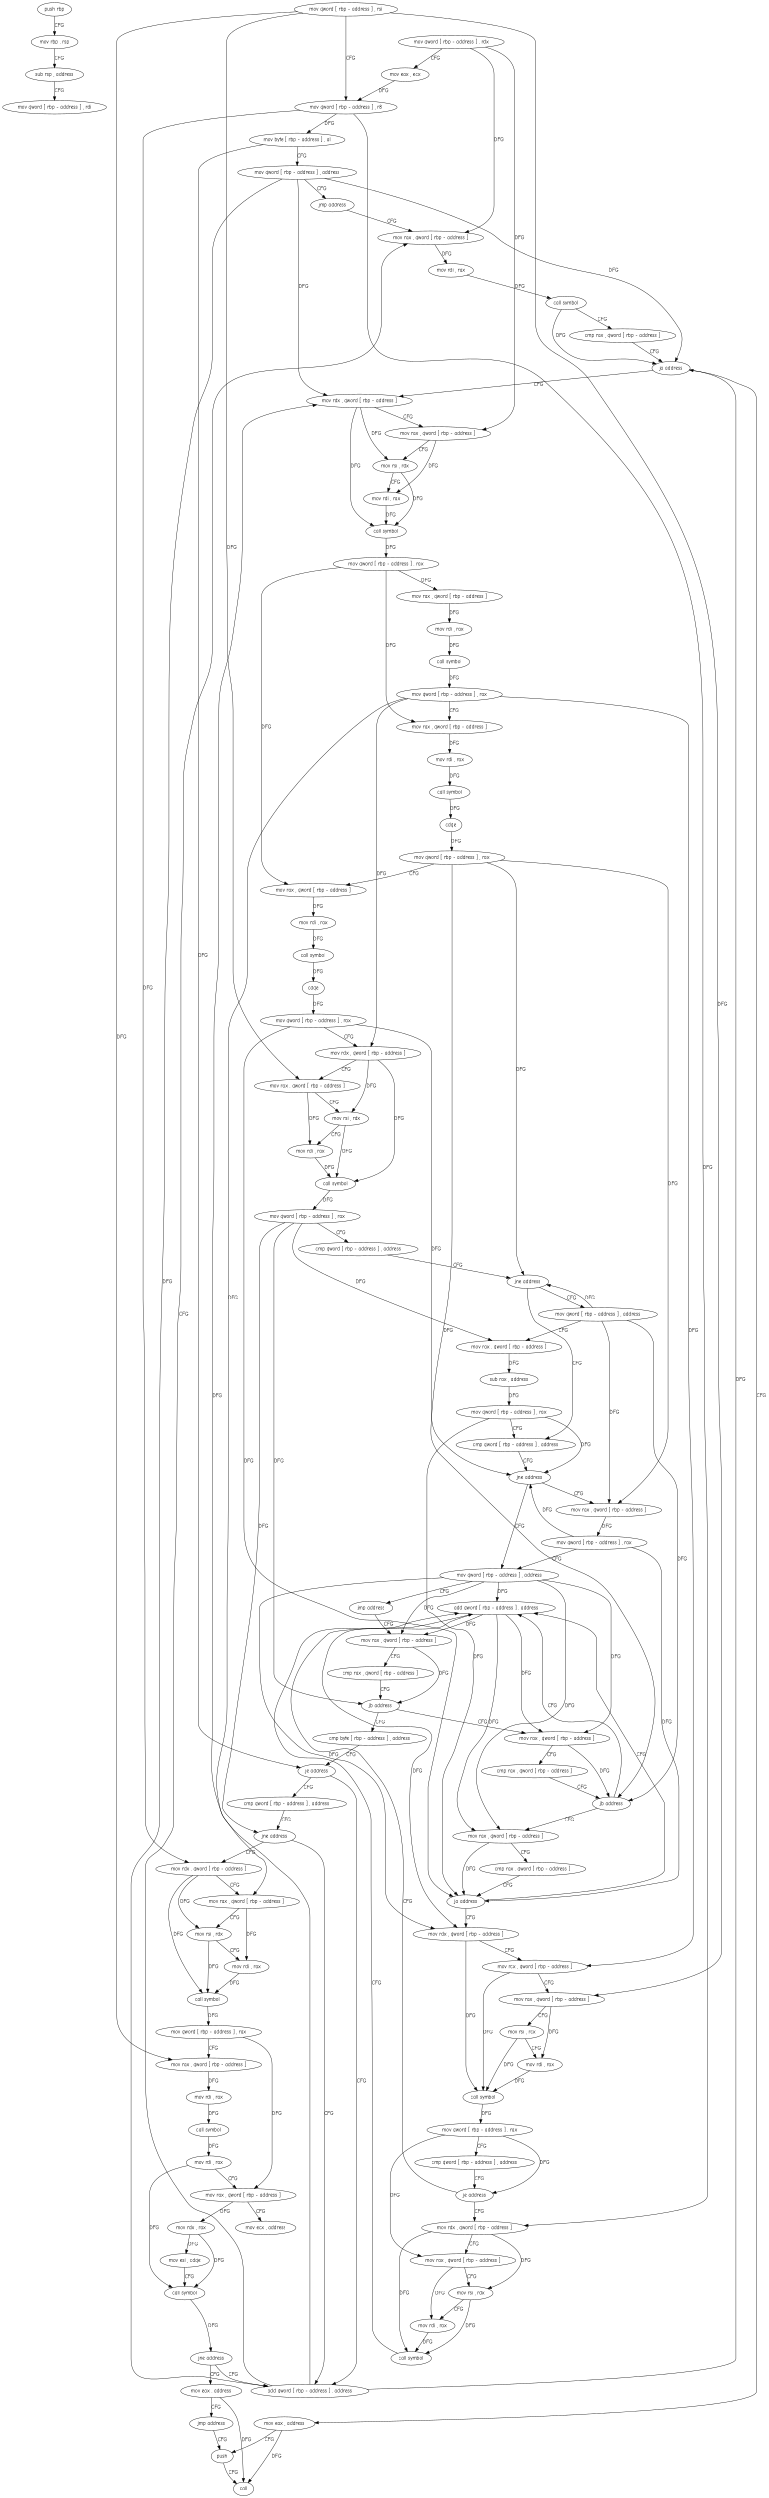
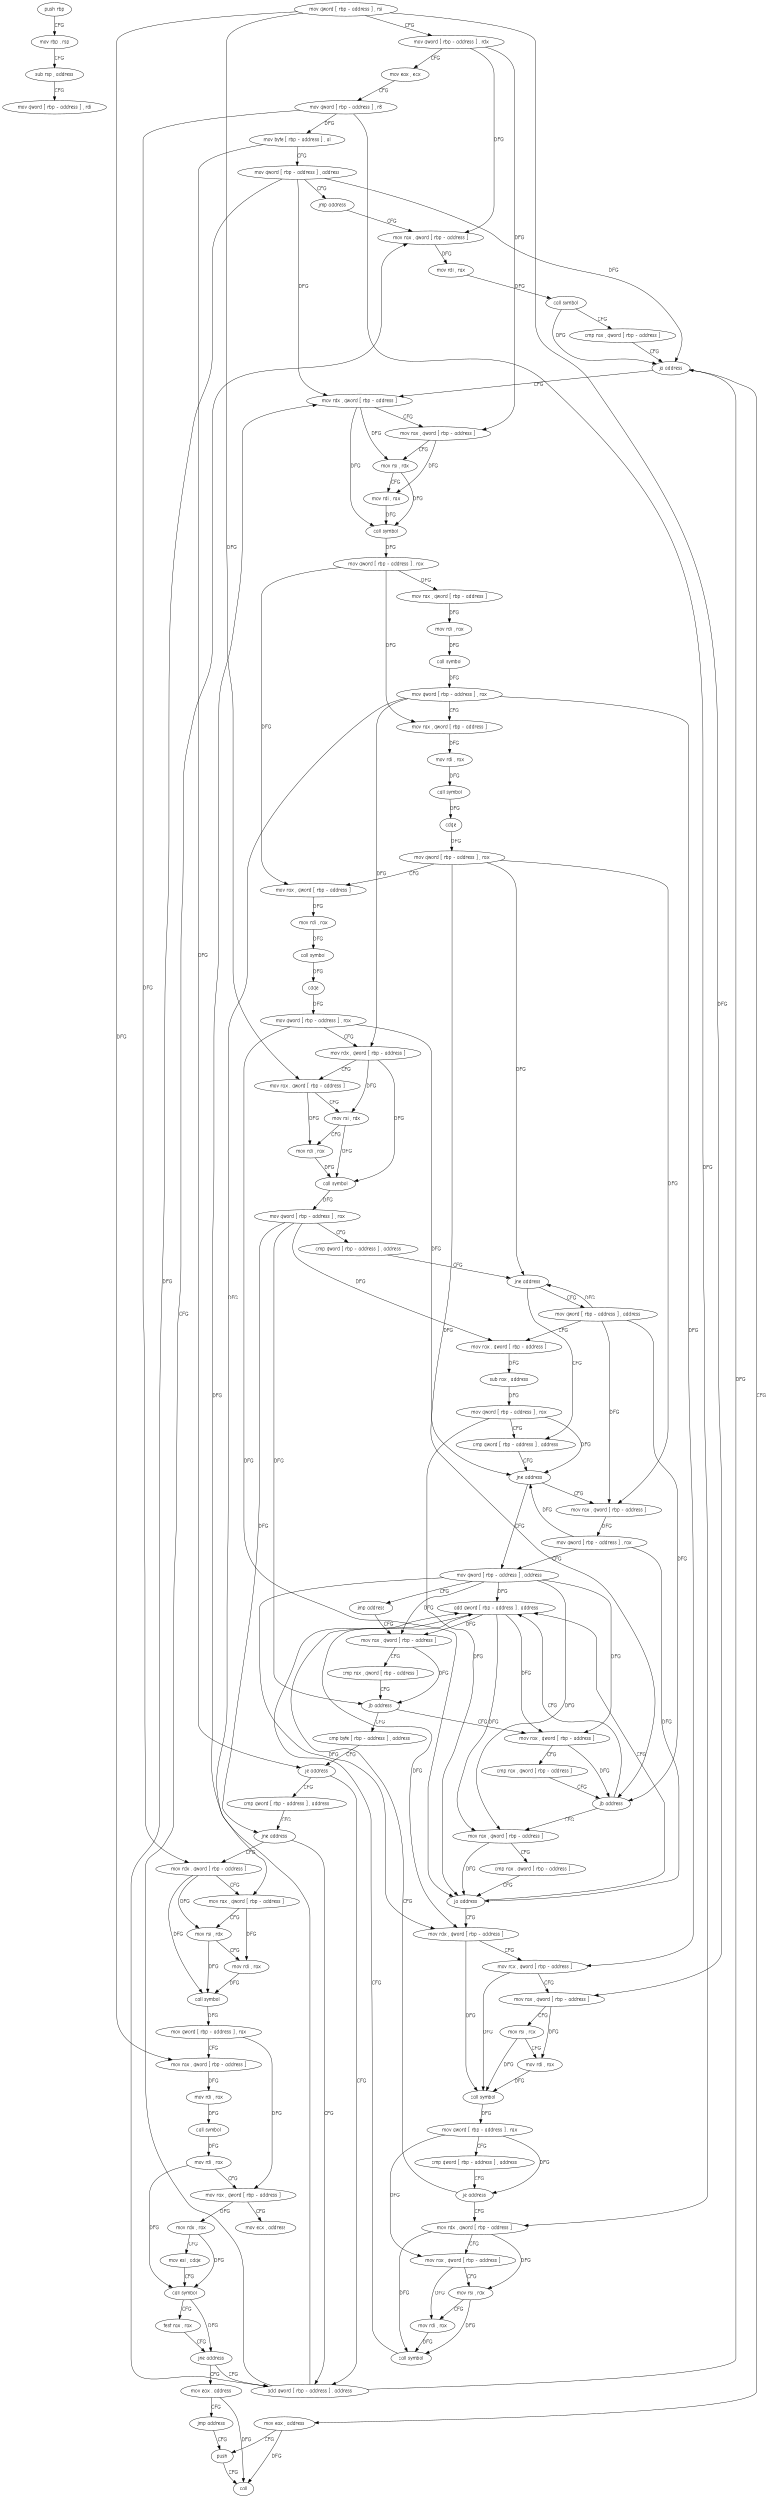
(346, 56) -> (397, 25)
(384, 91) -> (384, 91)
(193, 2244) -> (193, 2244)
none -> (178, 2326)
